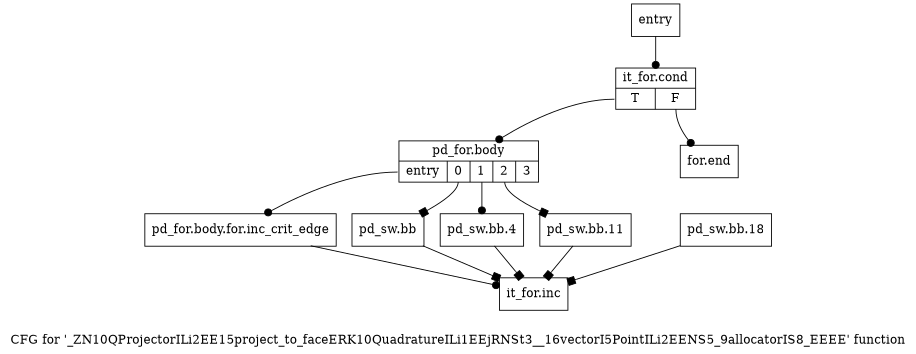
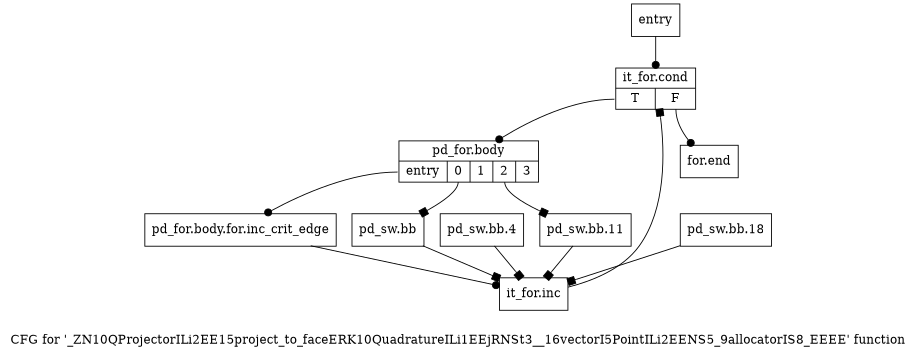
(482, 194) -> none
none -> (651, 225)
